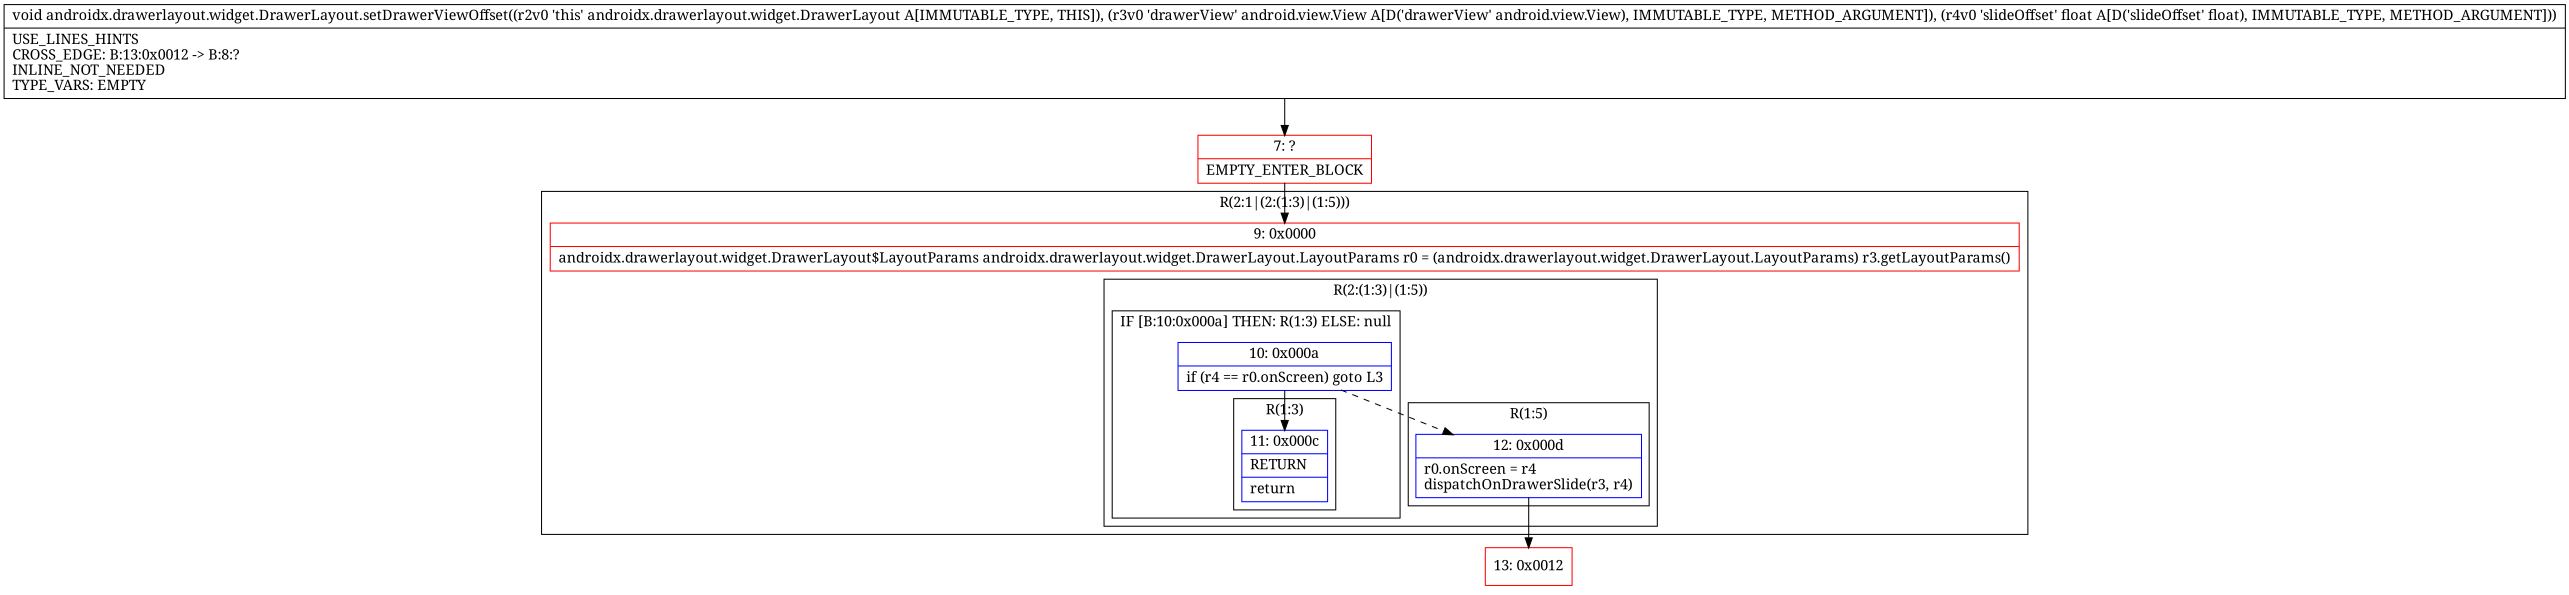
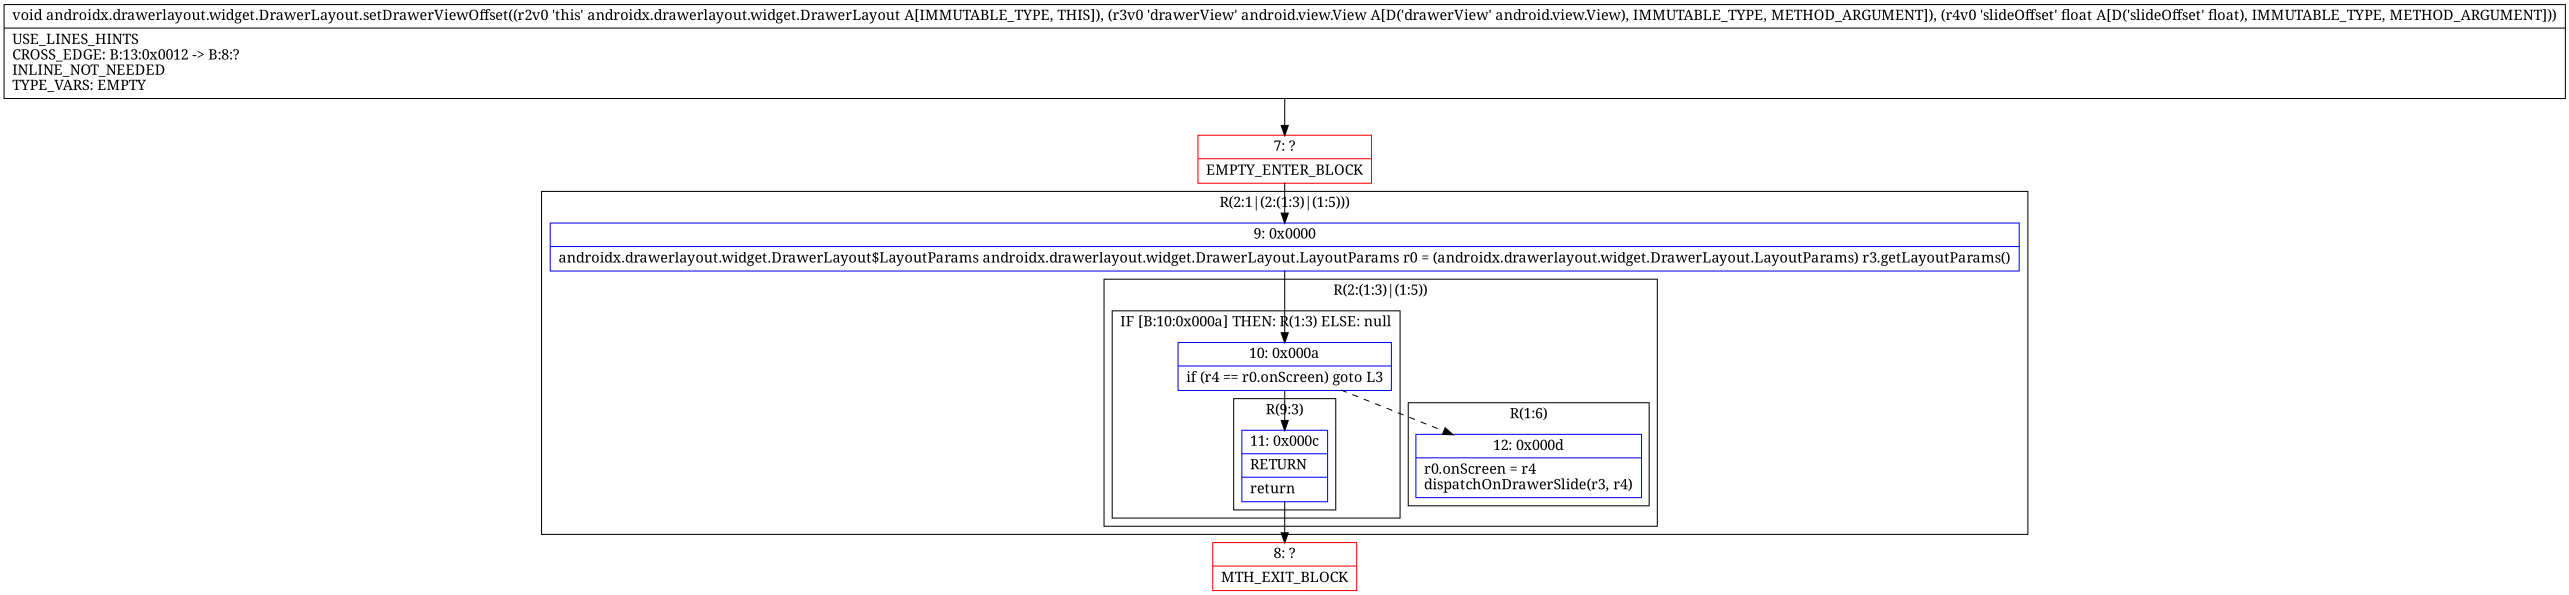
(1285, 247) -> (1285, 247)
none -> (1285, 302)
(1285, 410) -> (1285, 410)
(1529, 414) -> (1529, 414)
none -> (1285, 567)
(1529, 567) -> none
